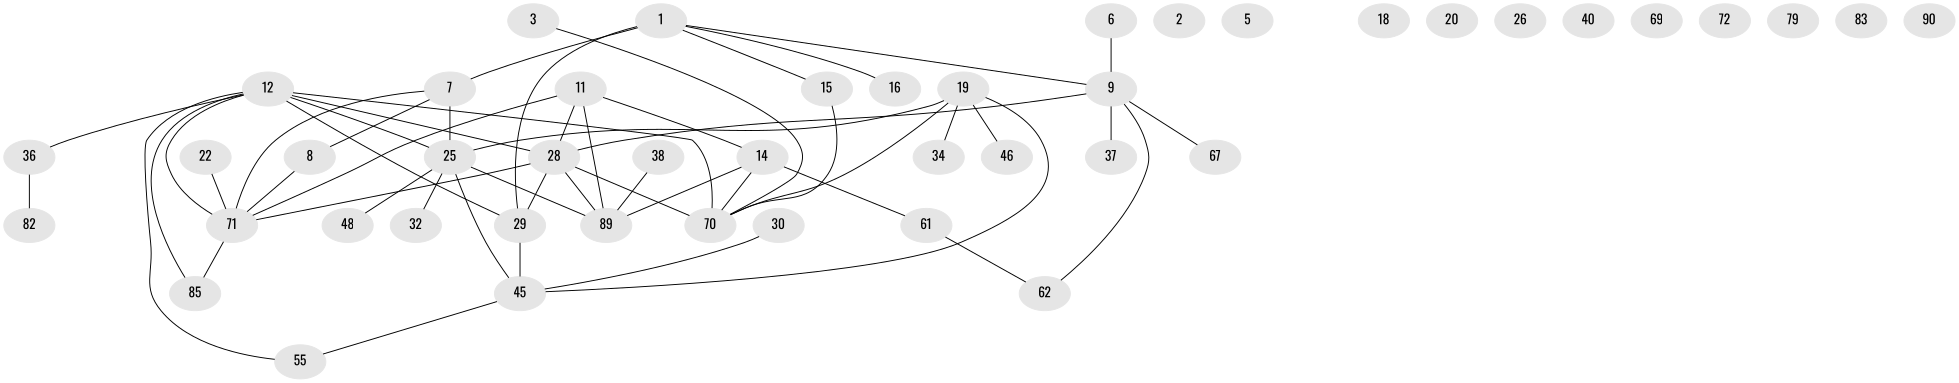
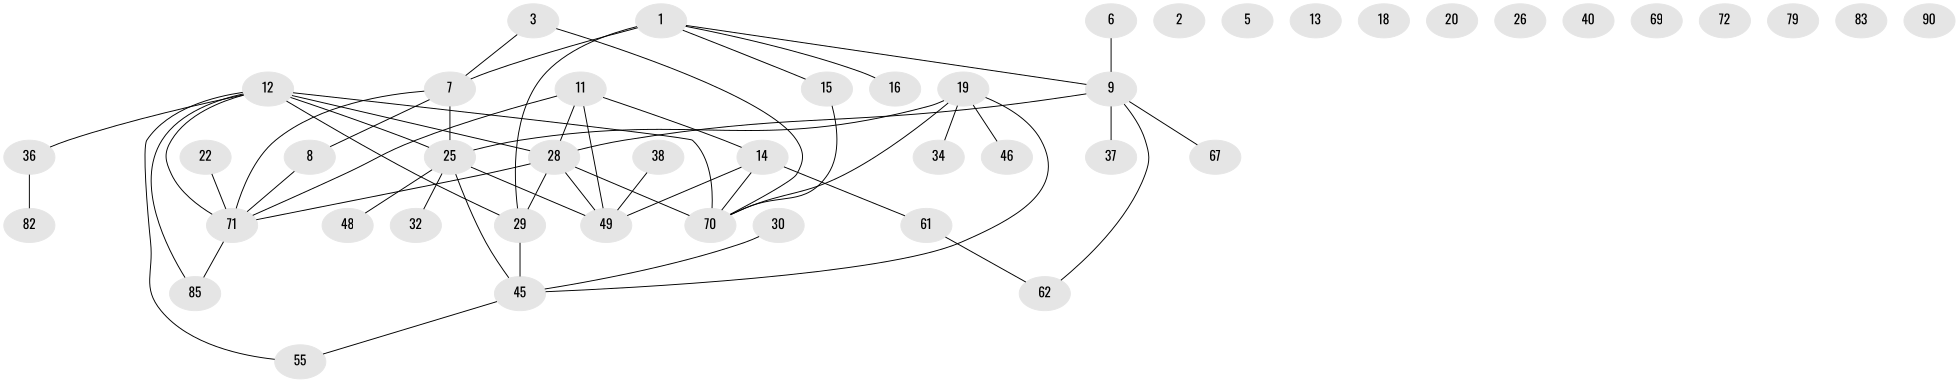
none -> (1316, 21)
none -> (491, 55)
(606, 225) -> (606, 225)
